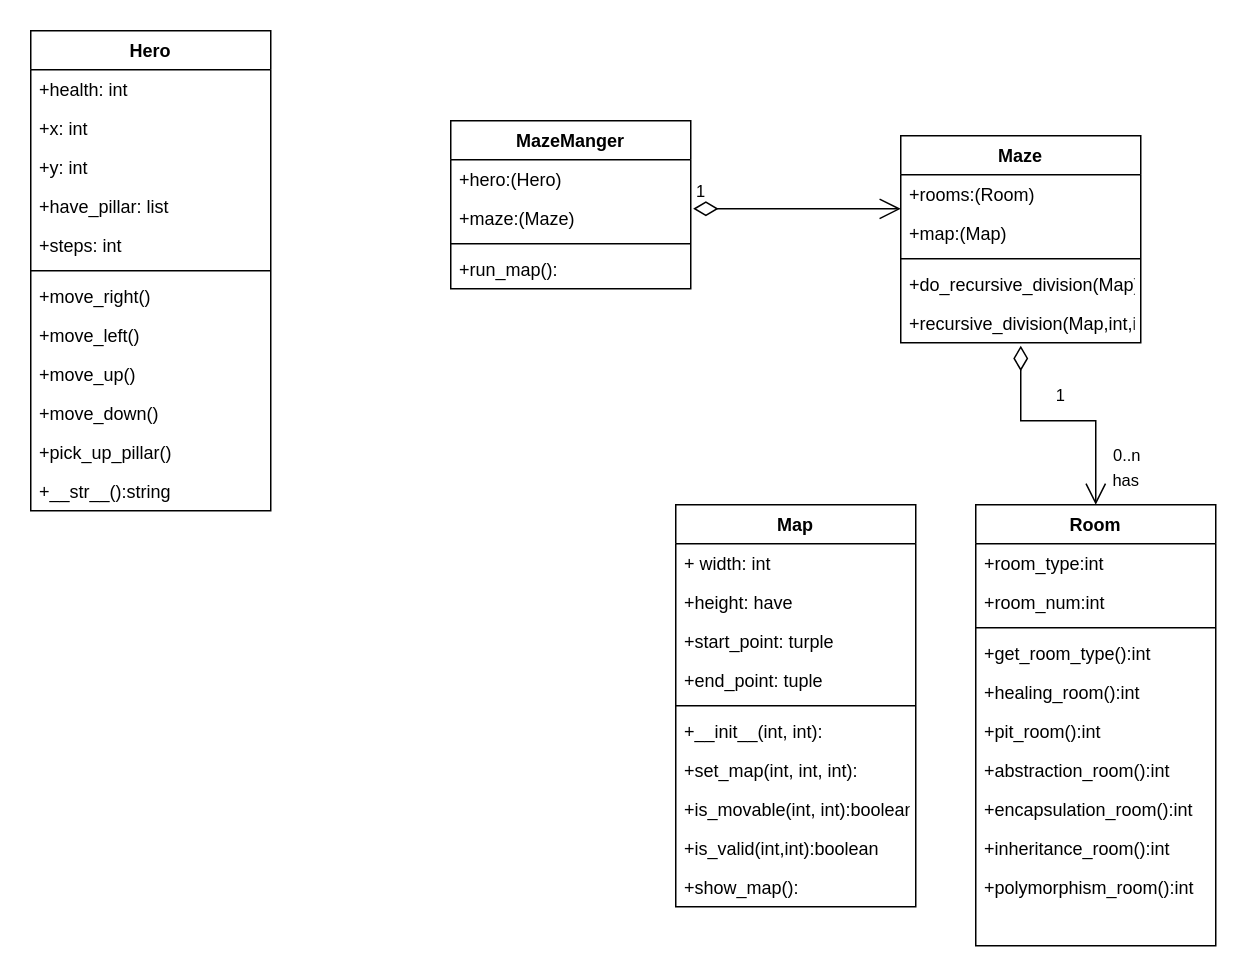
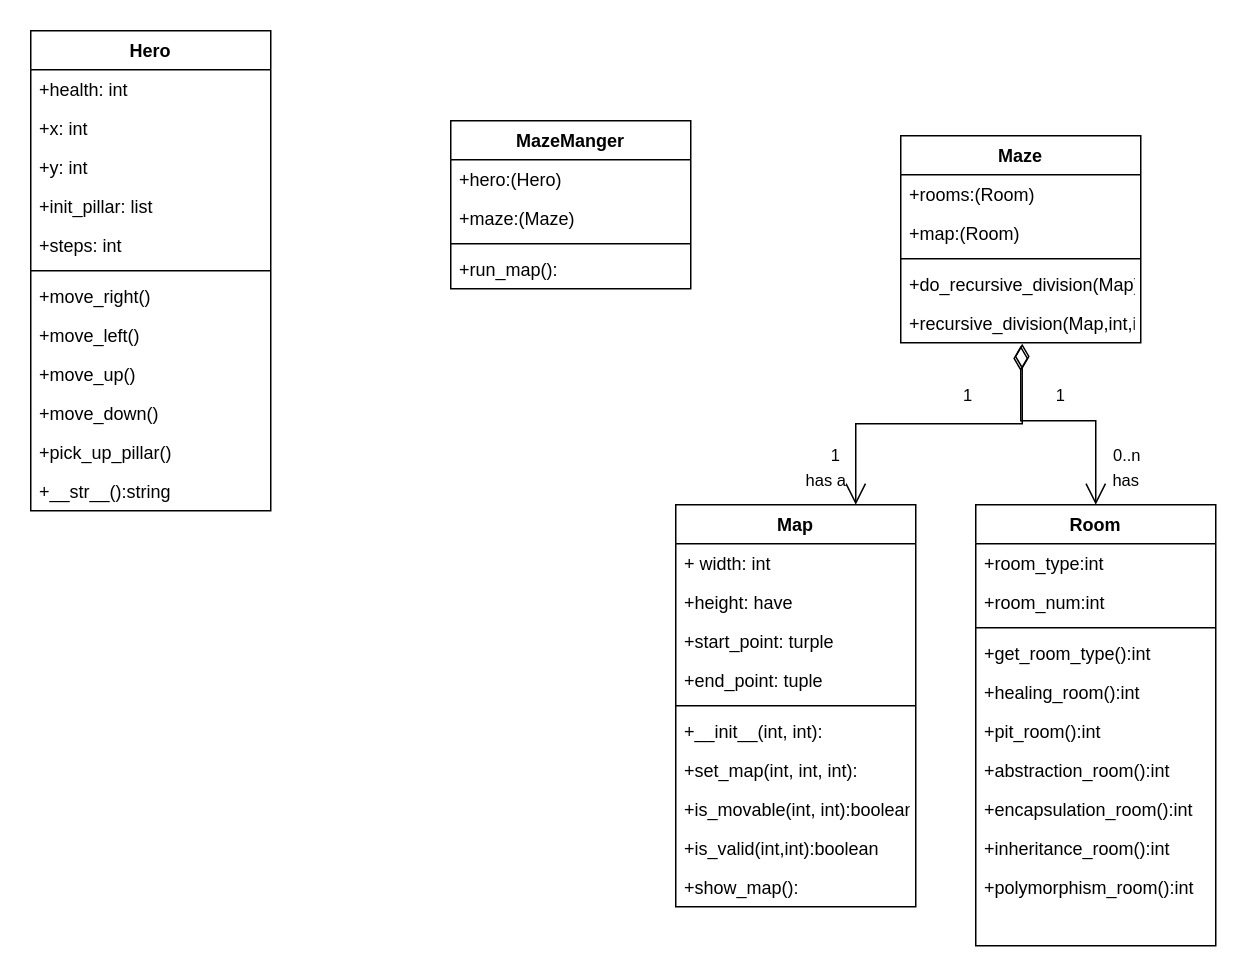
(113, 207) -> (109, 207)
(807, 209) -> none
(957, 234) -> (962, 234)
none -> (901, 424)
